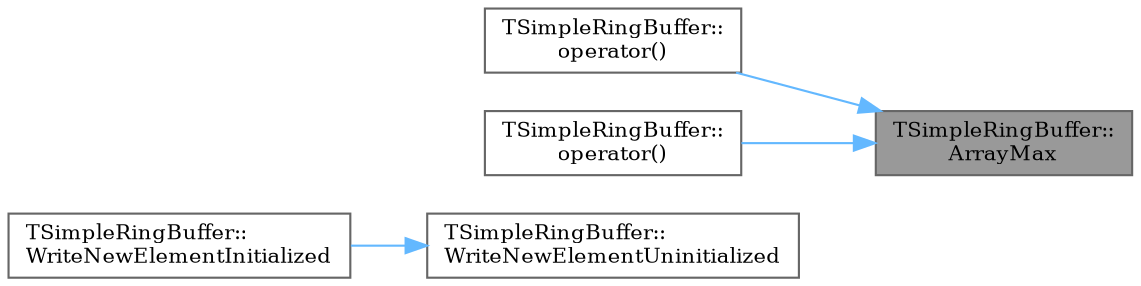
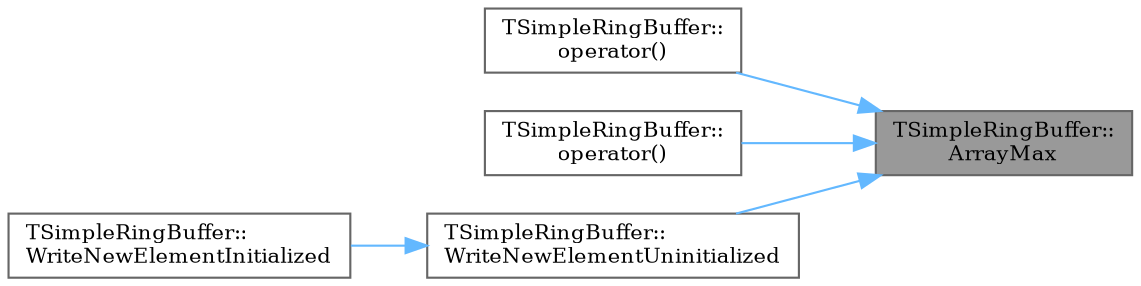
none -> (798, 197)
